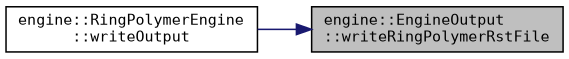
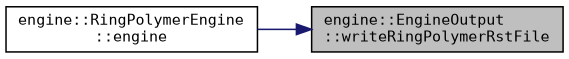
(132, 29) -> (132, 29)
